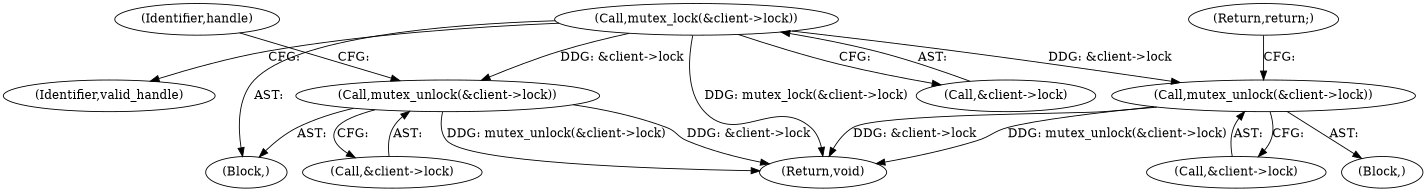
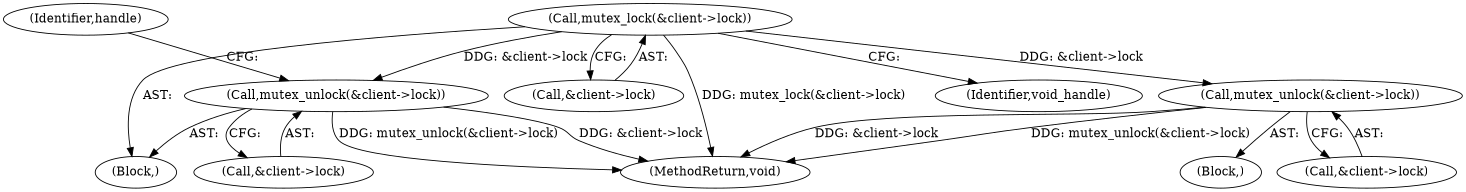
(1264, 19) -> none
(109, 96) -> (1039, 96)
(823, 172) -> (715, 172)
